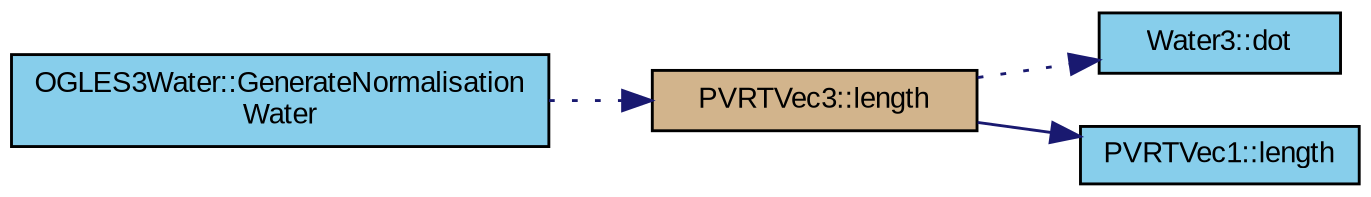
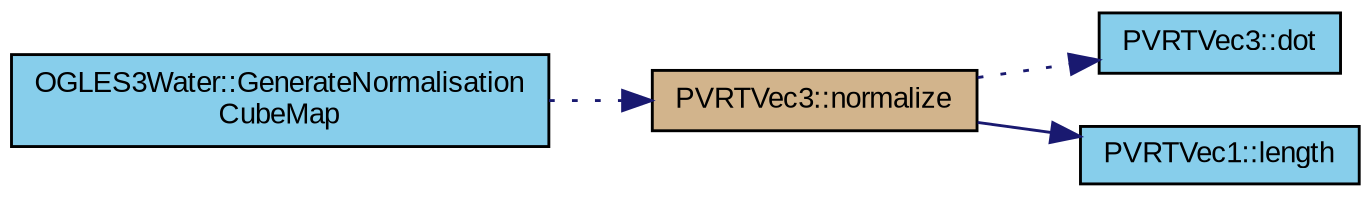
(1220, 43) -> (1220, 43)
(280, 101) -> (280, 101)
(815, 101) -> (815, 101)
